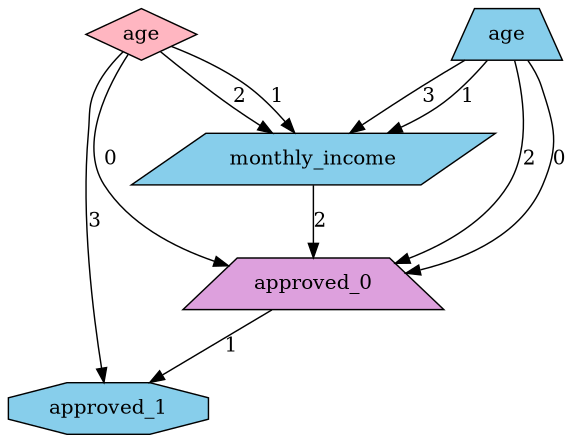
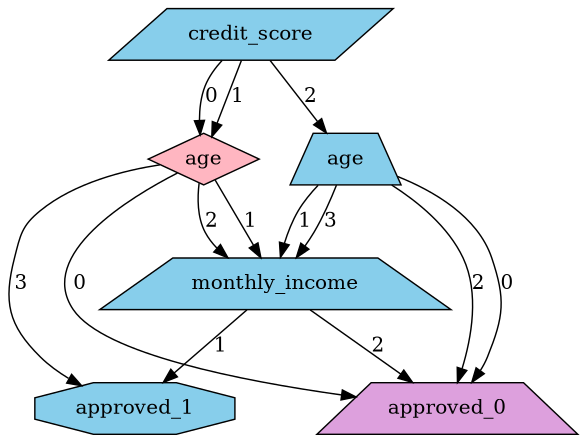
none -> (251, 34)
(313, 159) -> (275, 284)
(217, 342) -> (211, 341)
